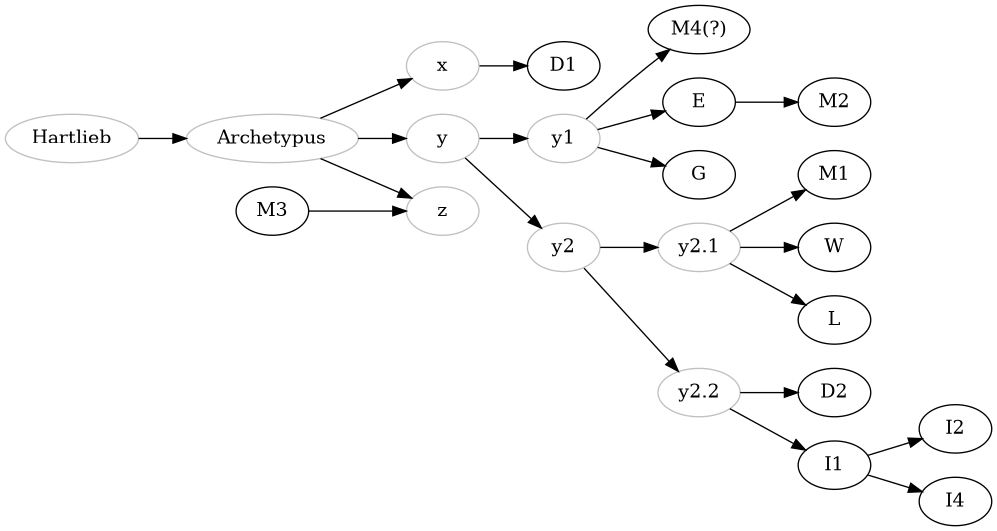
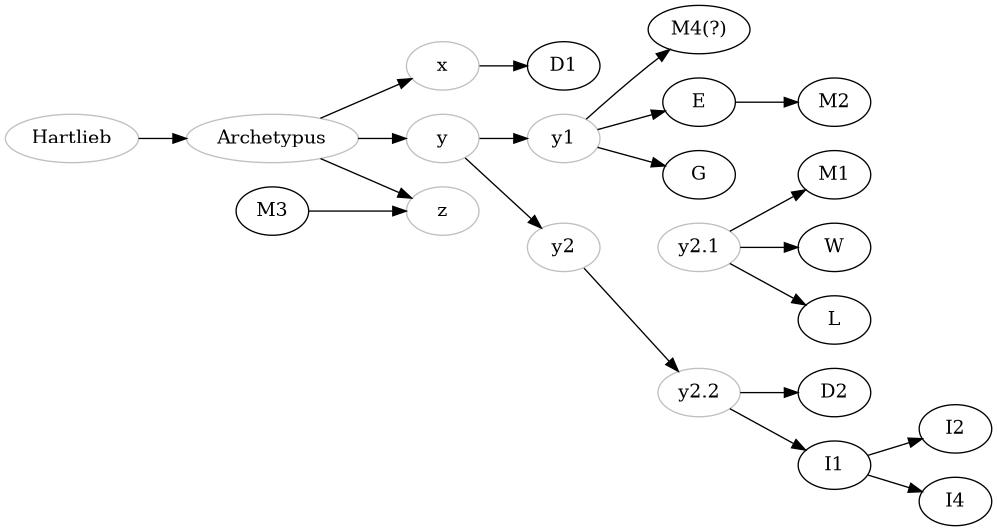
(622, 247) -> none
